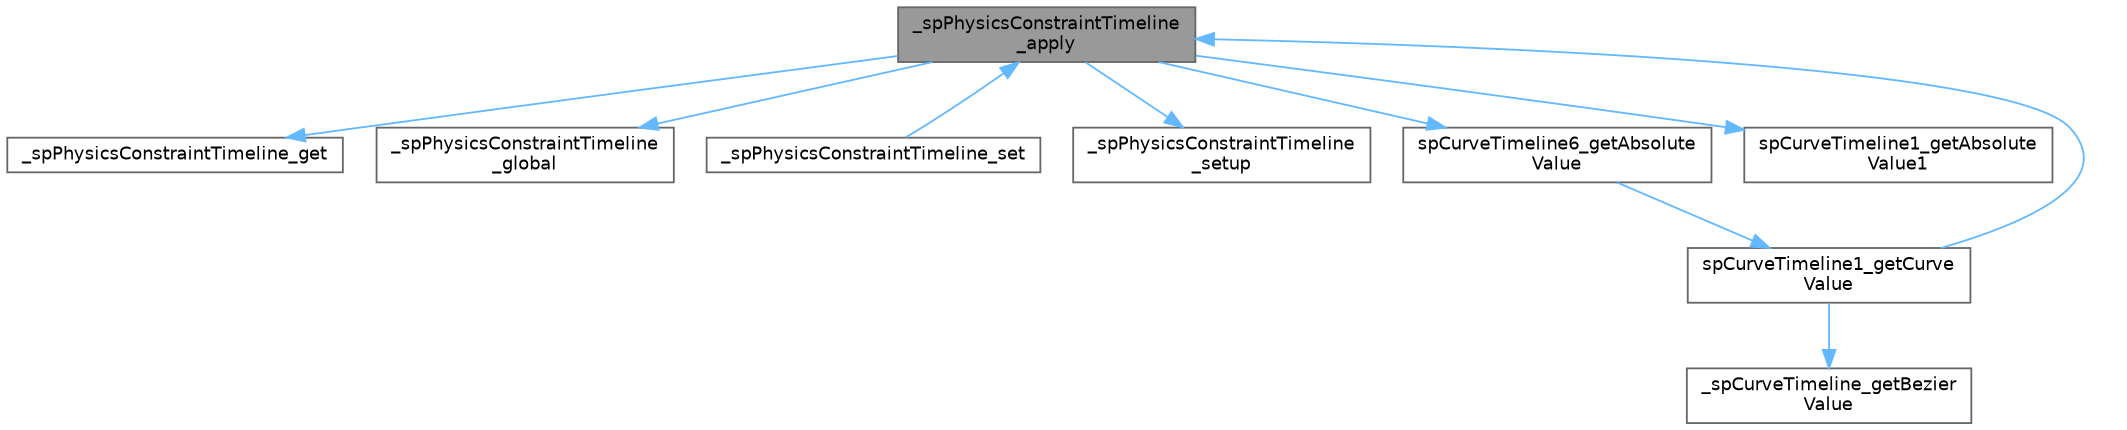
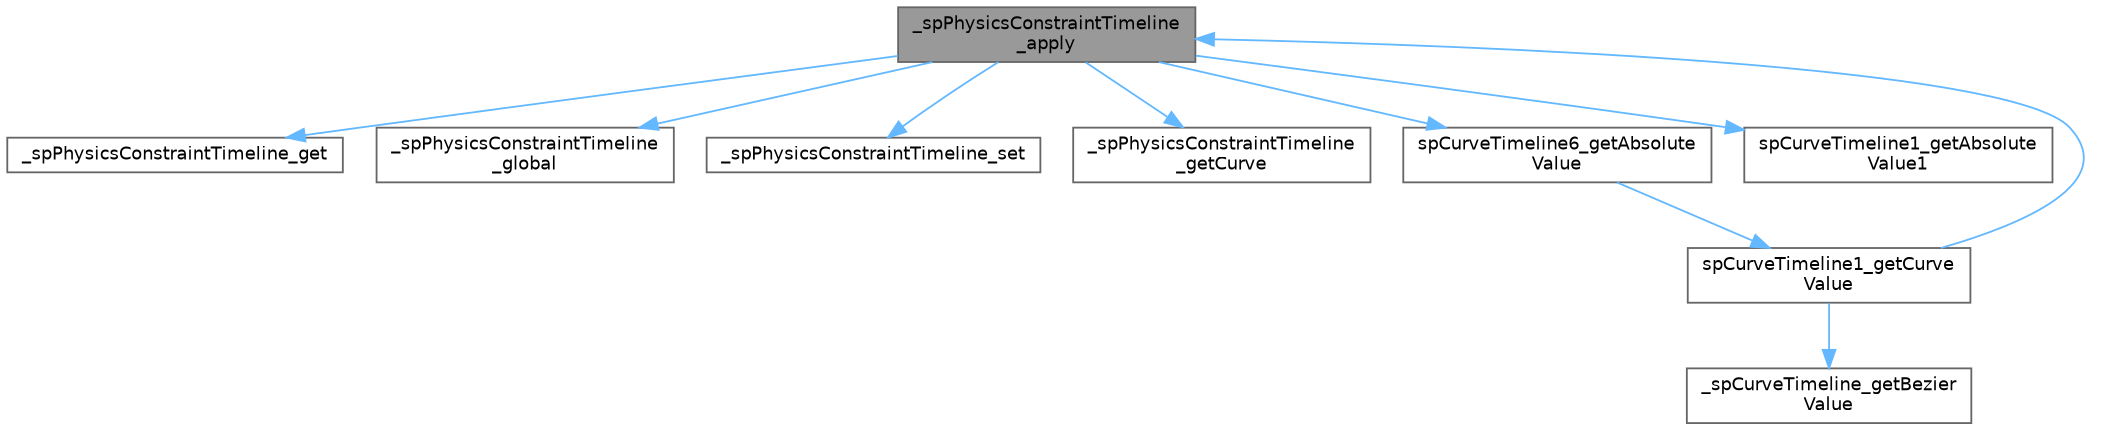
(955, 106) -> (950, 93)
(1222, 155) -> (1222, 155)
